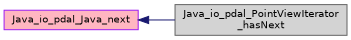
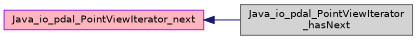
(71, 20) -> (104, 20)
